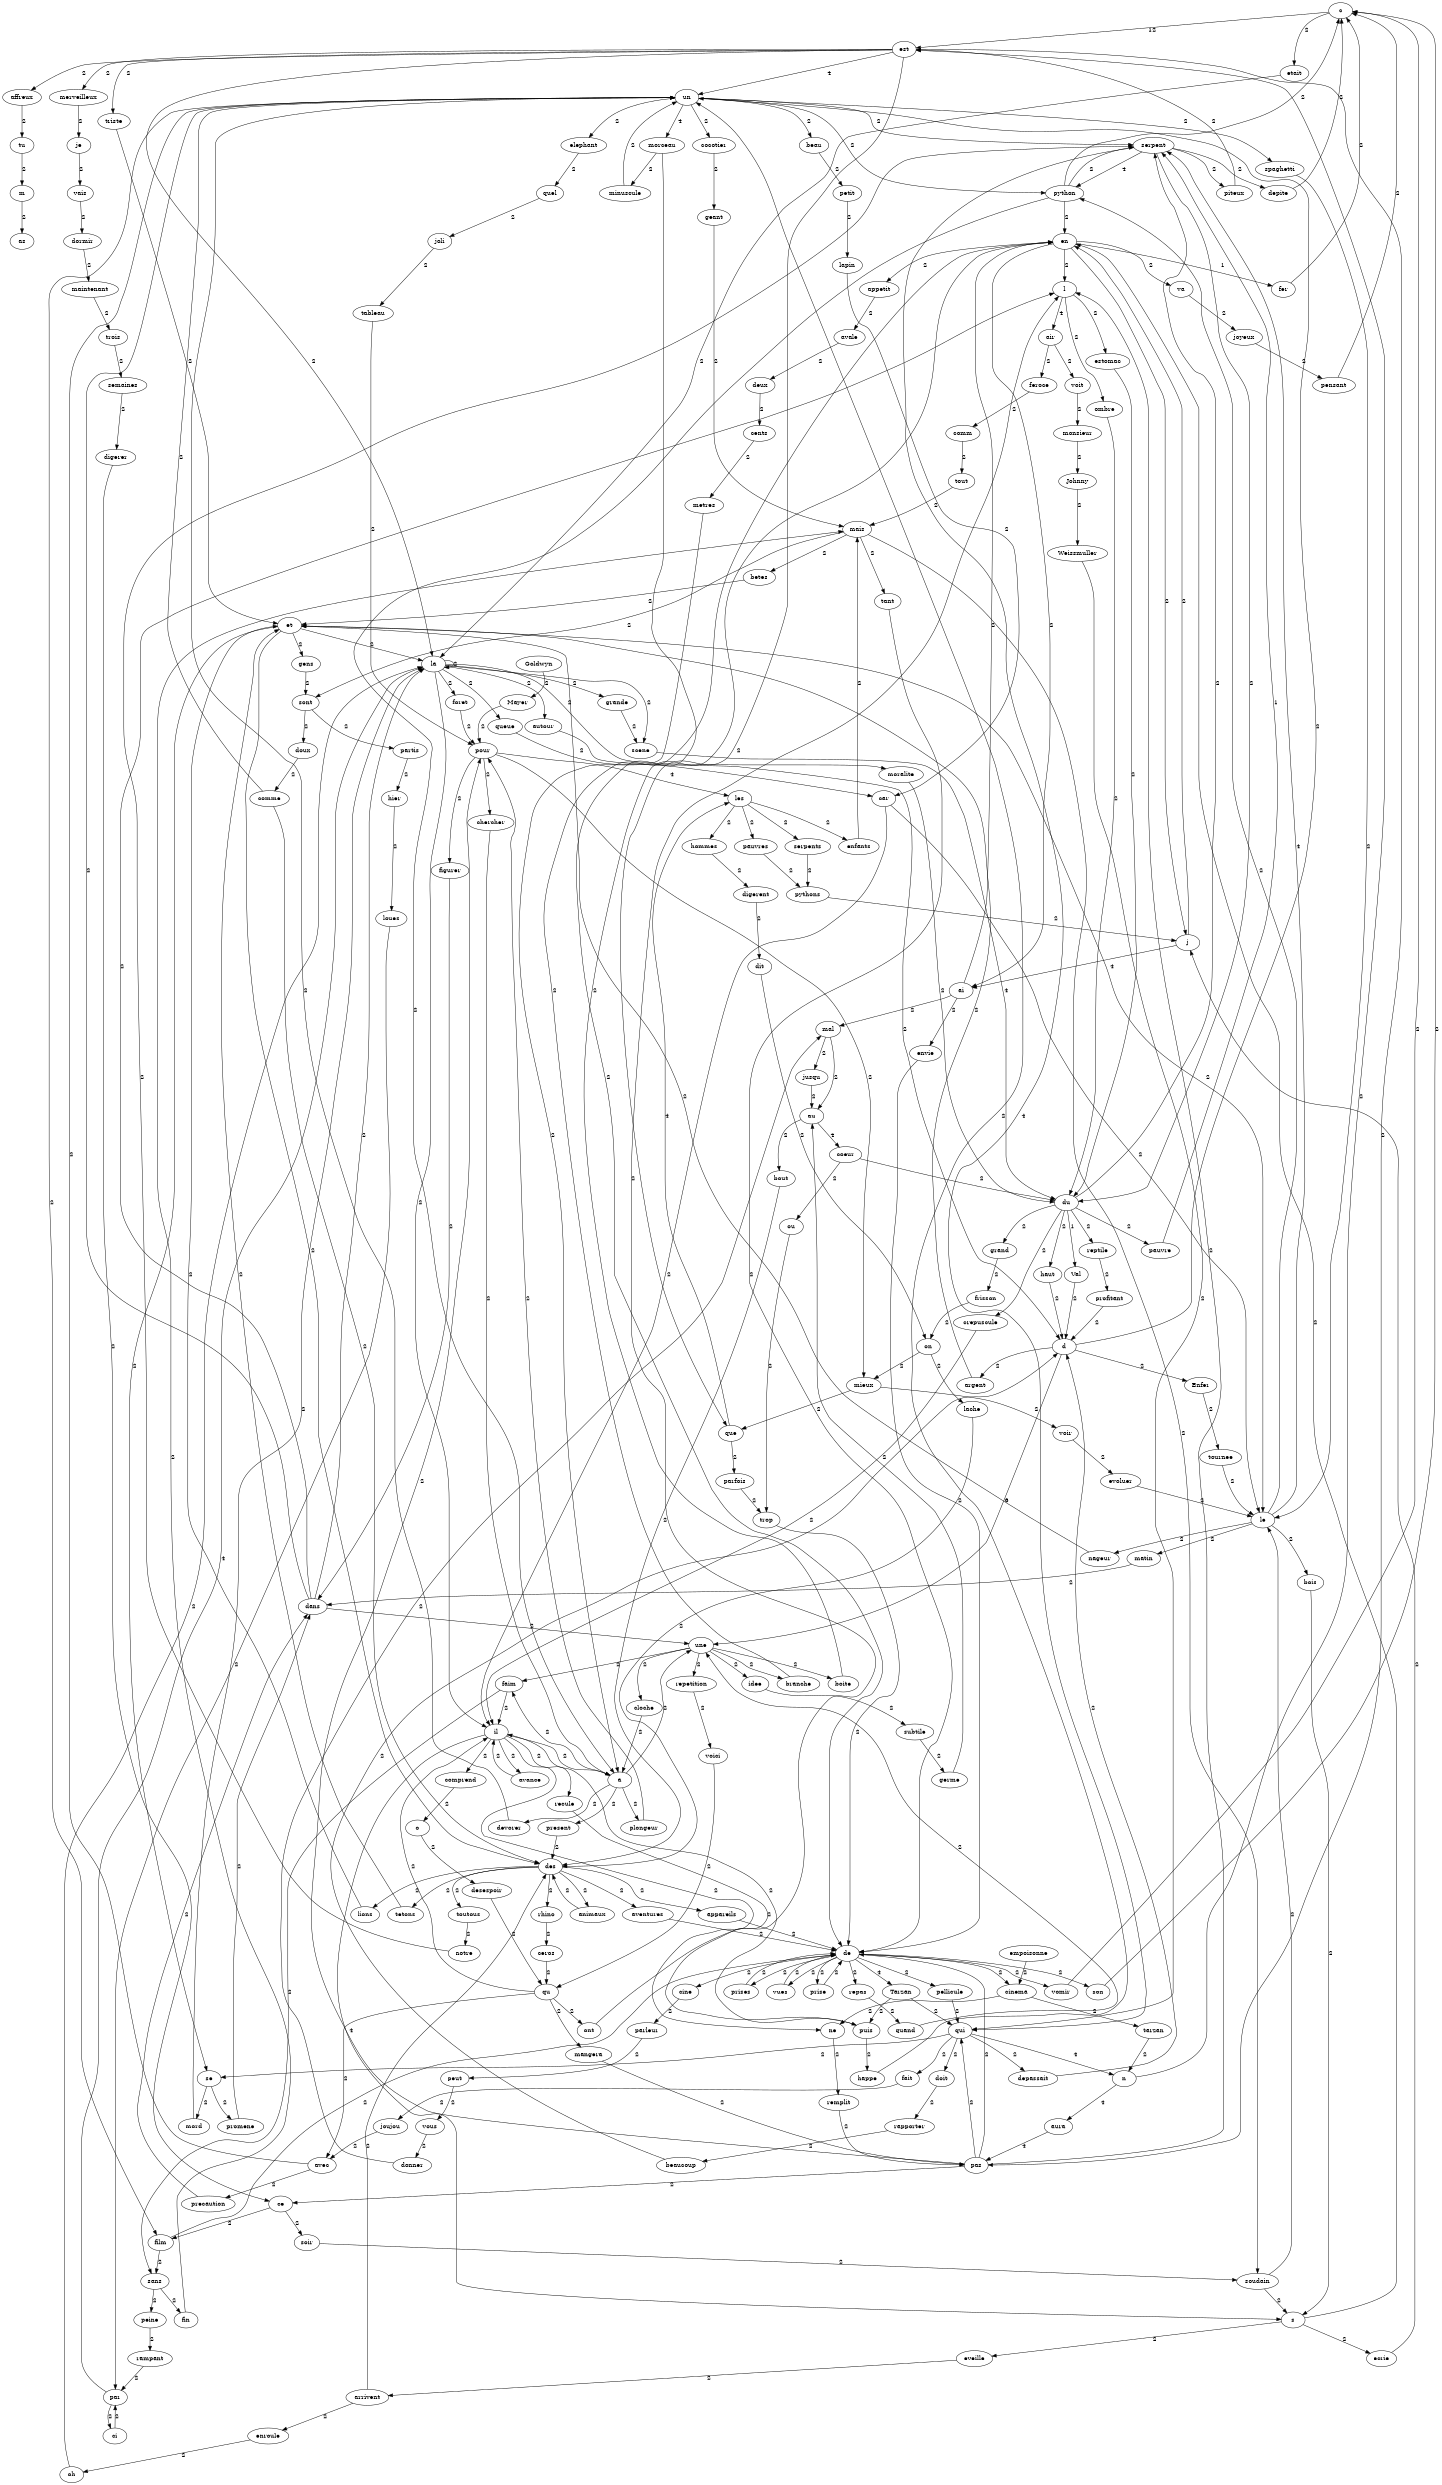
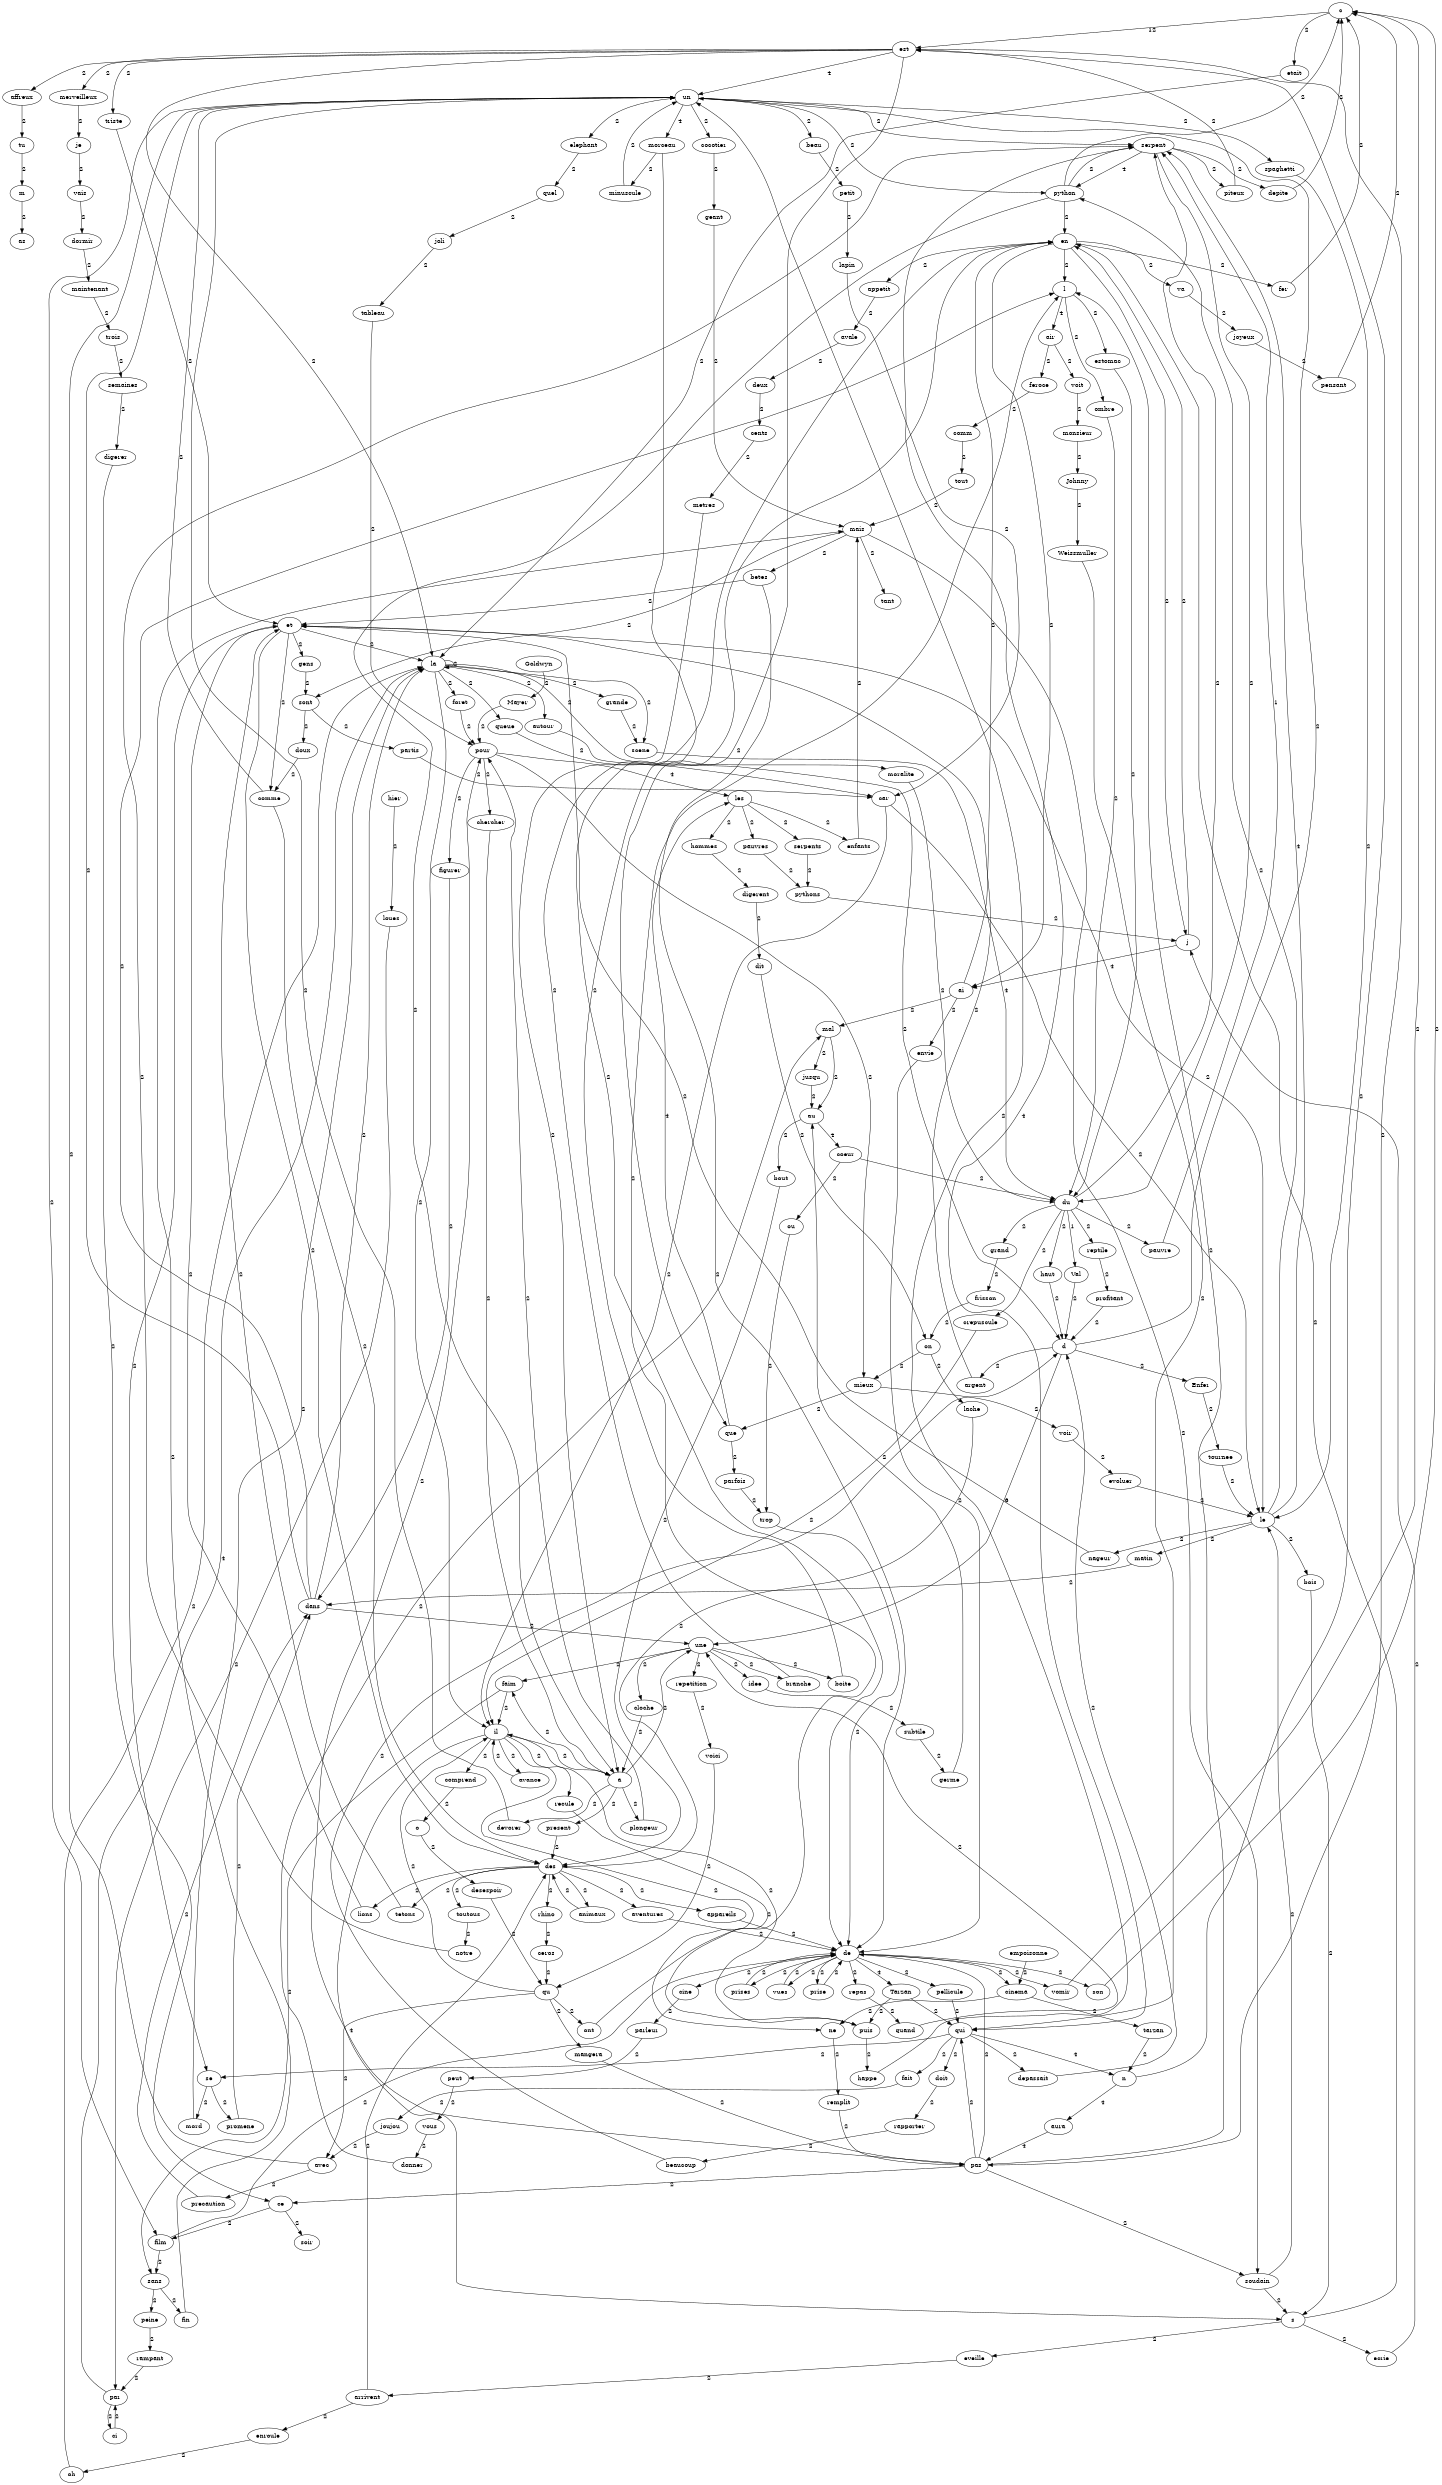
(1223, 265) -> (1223, 265)
none -> (280, 710)
(403, 773) -> (629, 789)
(749, 1281) -> (716, 1273)
(776, 2262) -> (1113, 2222)
